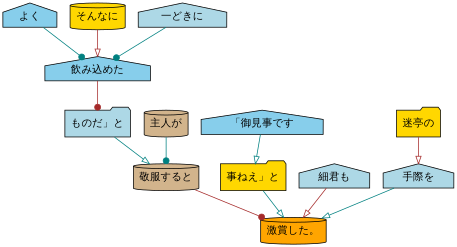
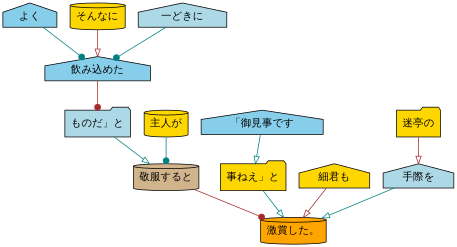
(166, 124) -> (166, 124)
(334, 177) -> (334, 177)
